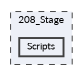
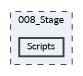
(41, 21) -> (41, 21)
